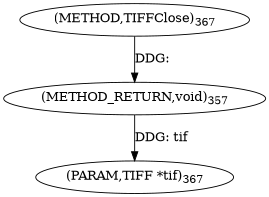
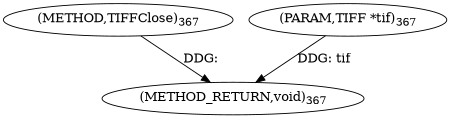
(218, 97) -> (316, 97)
(135, 133) -> (294, 57)
